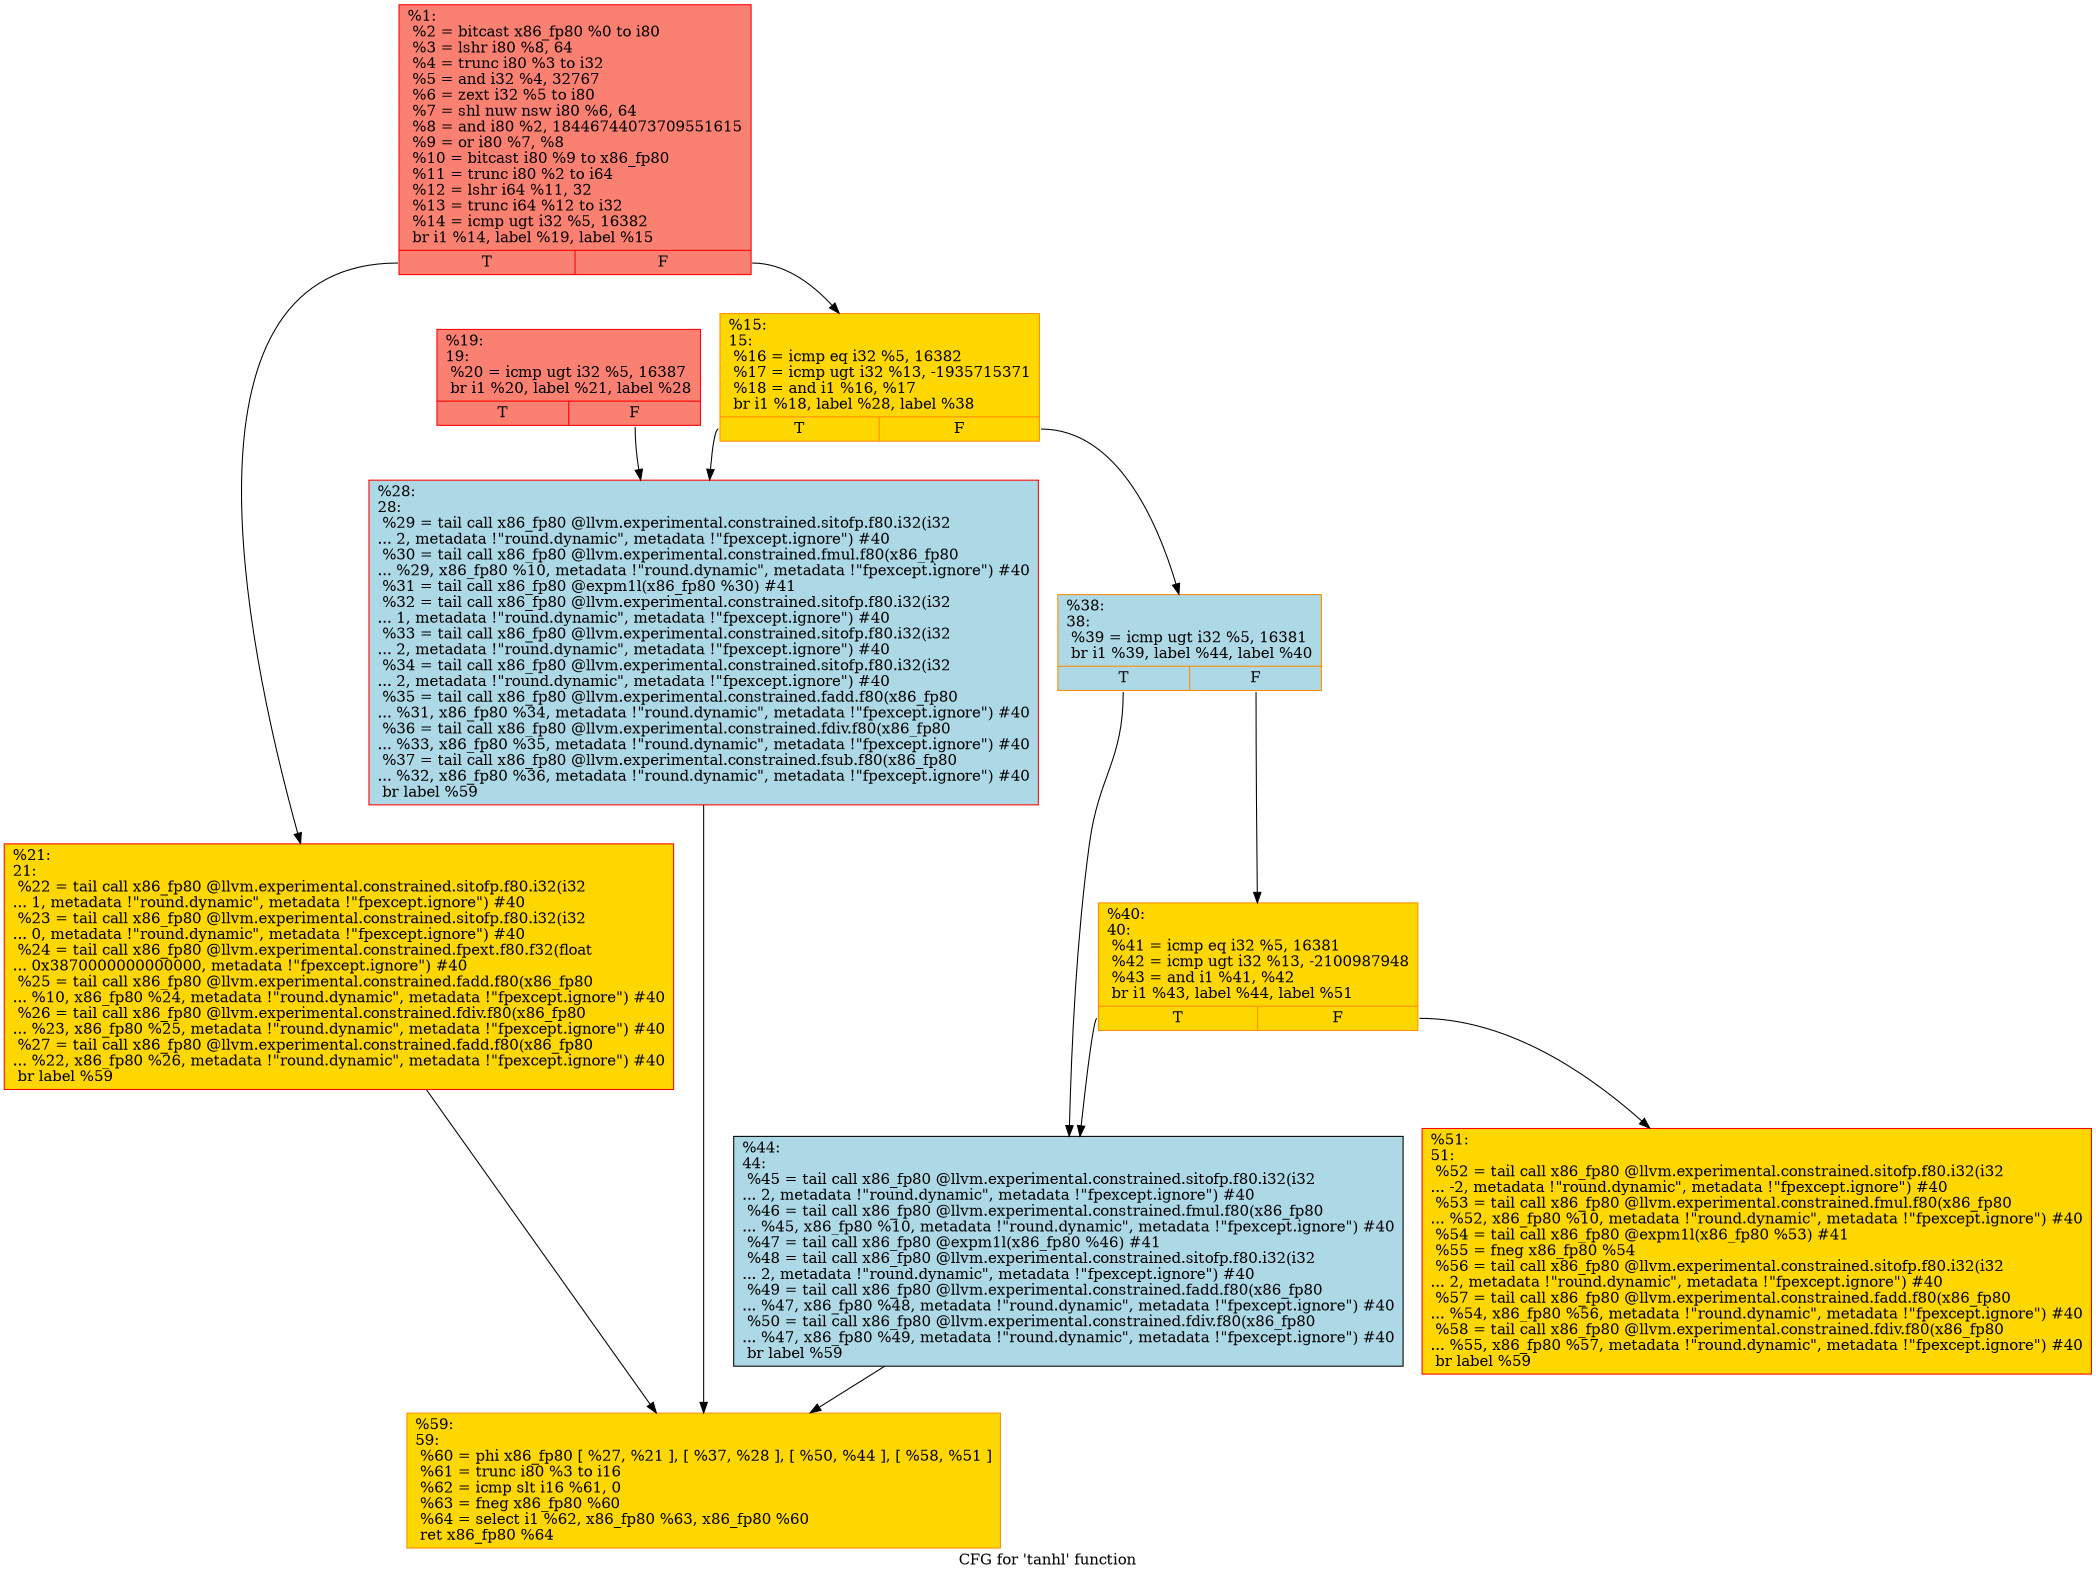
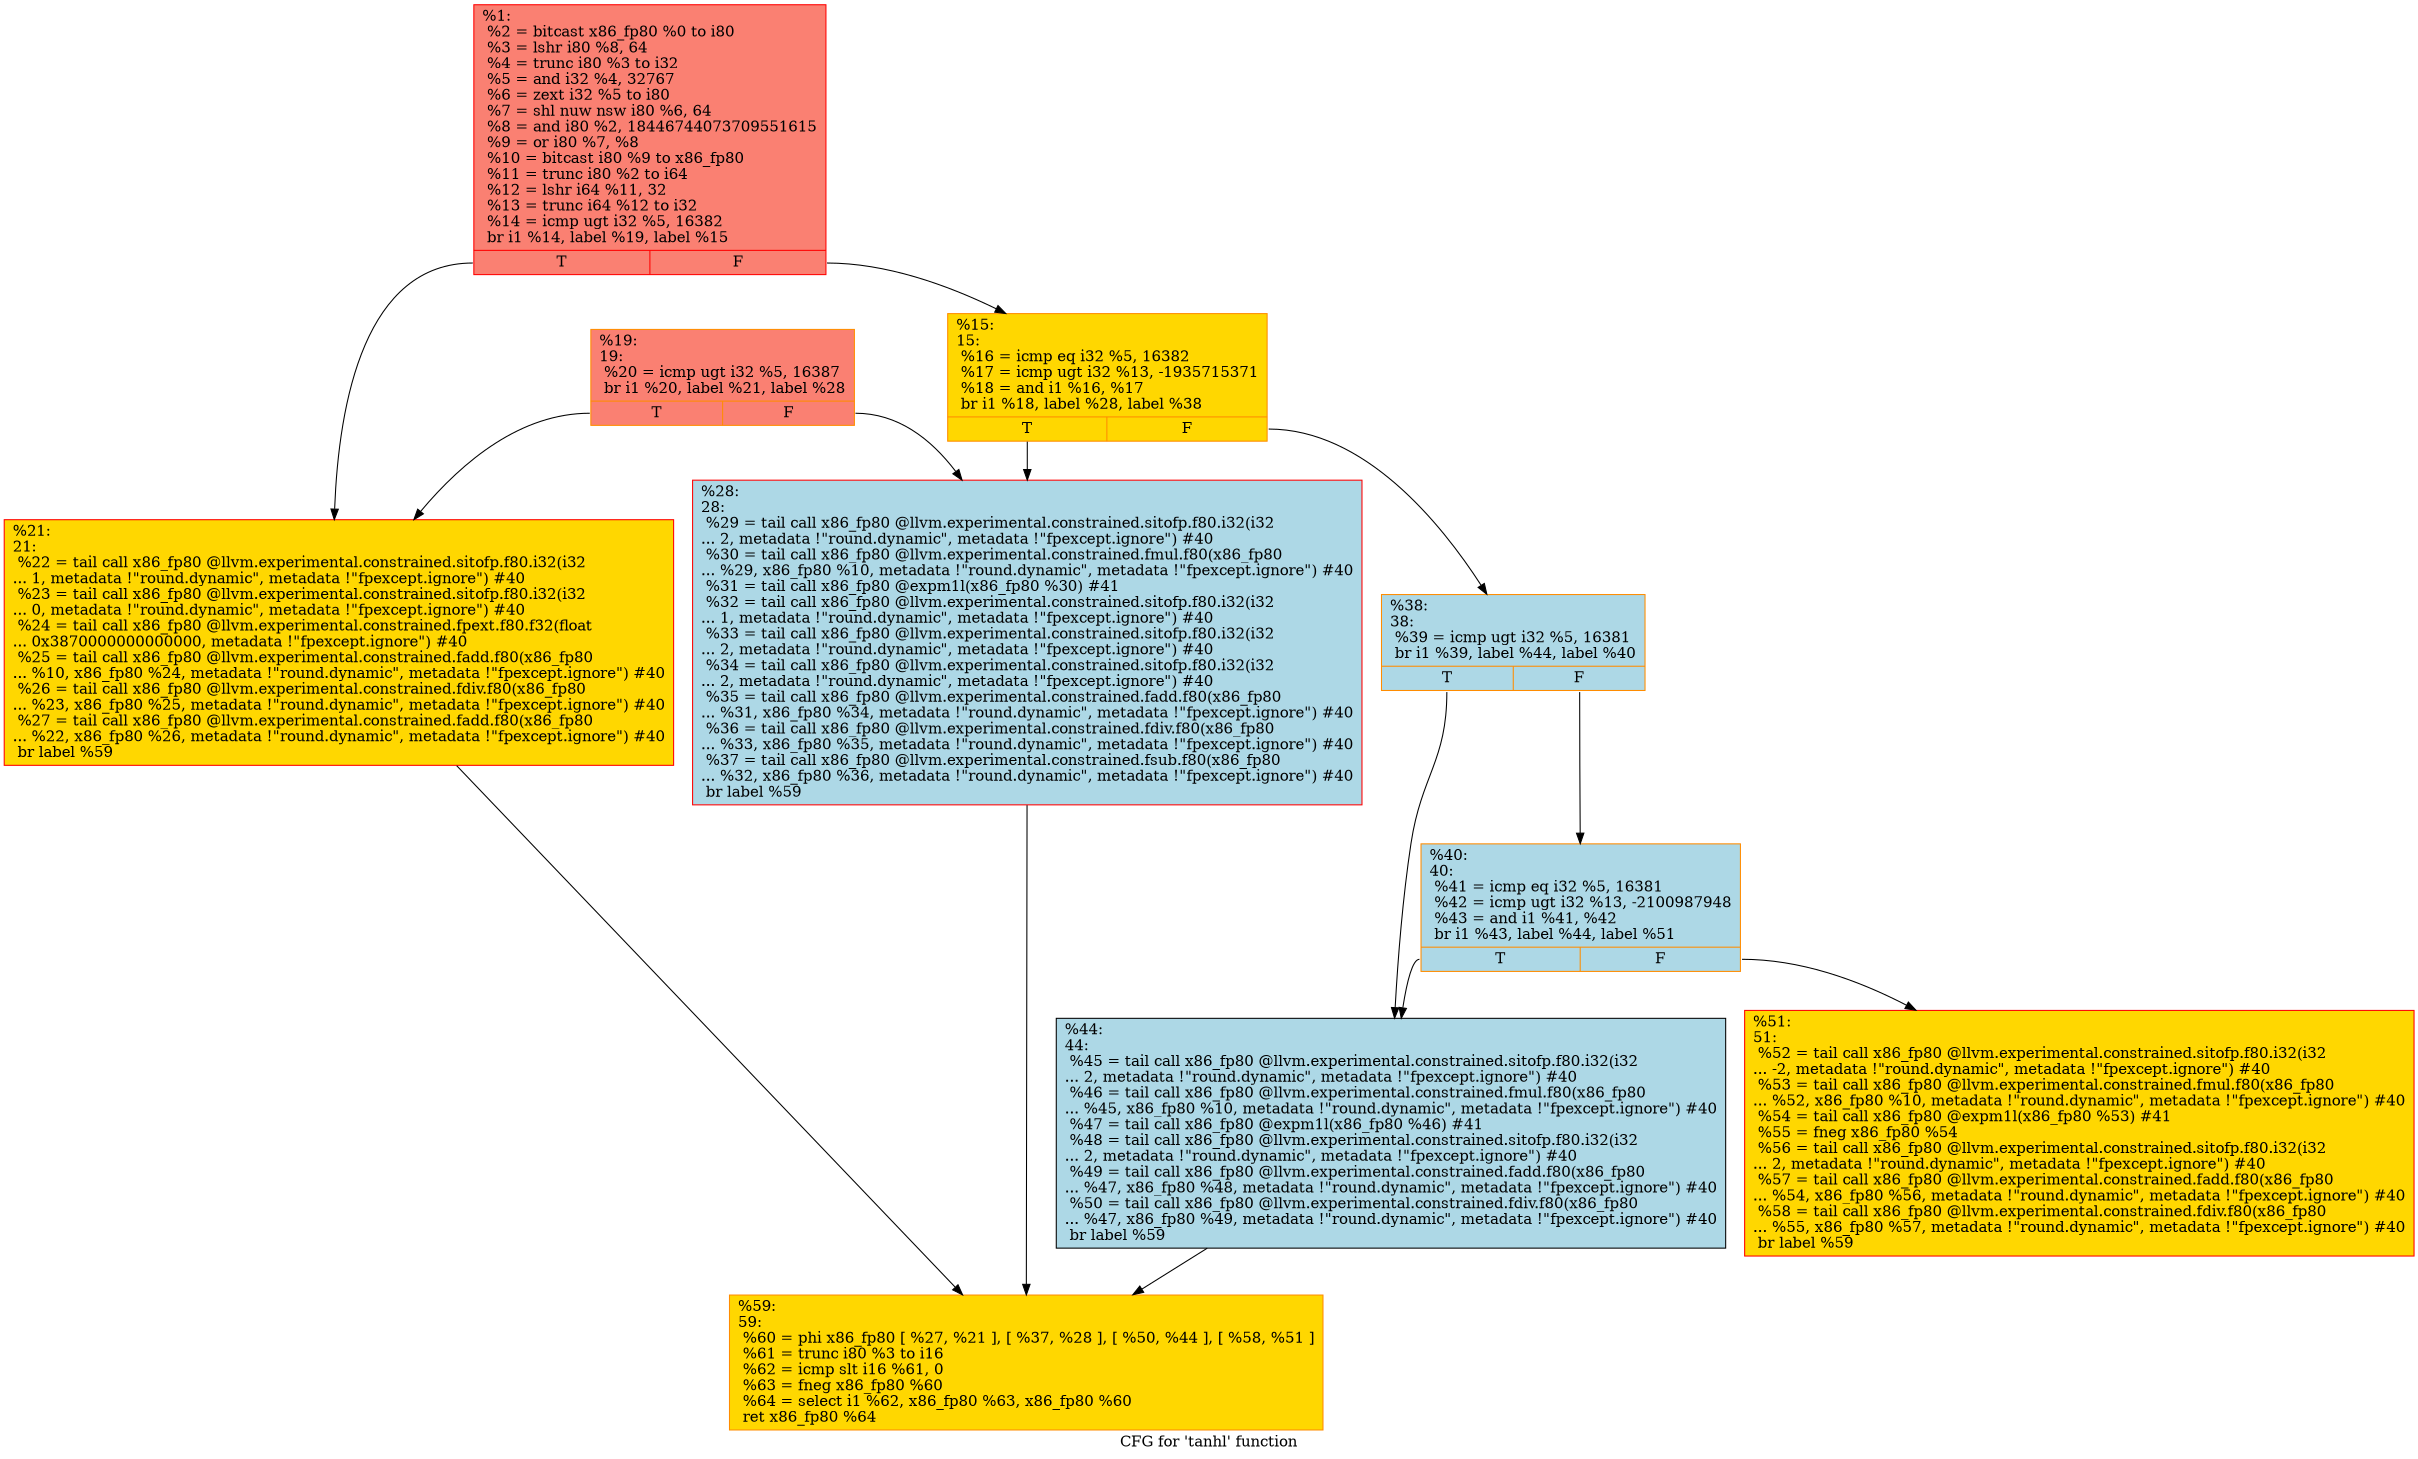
(569, 377) -> (723, 377)
none -> (495, 444)
(1258, 967) -> (1581, 908)
